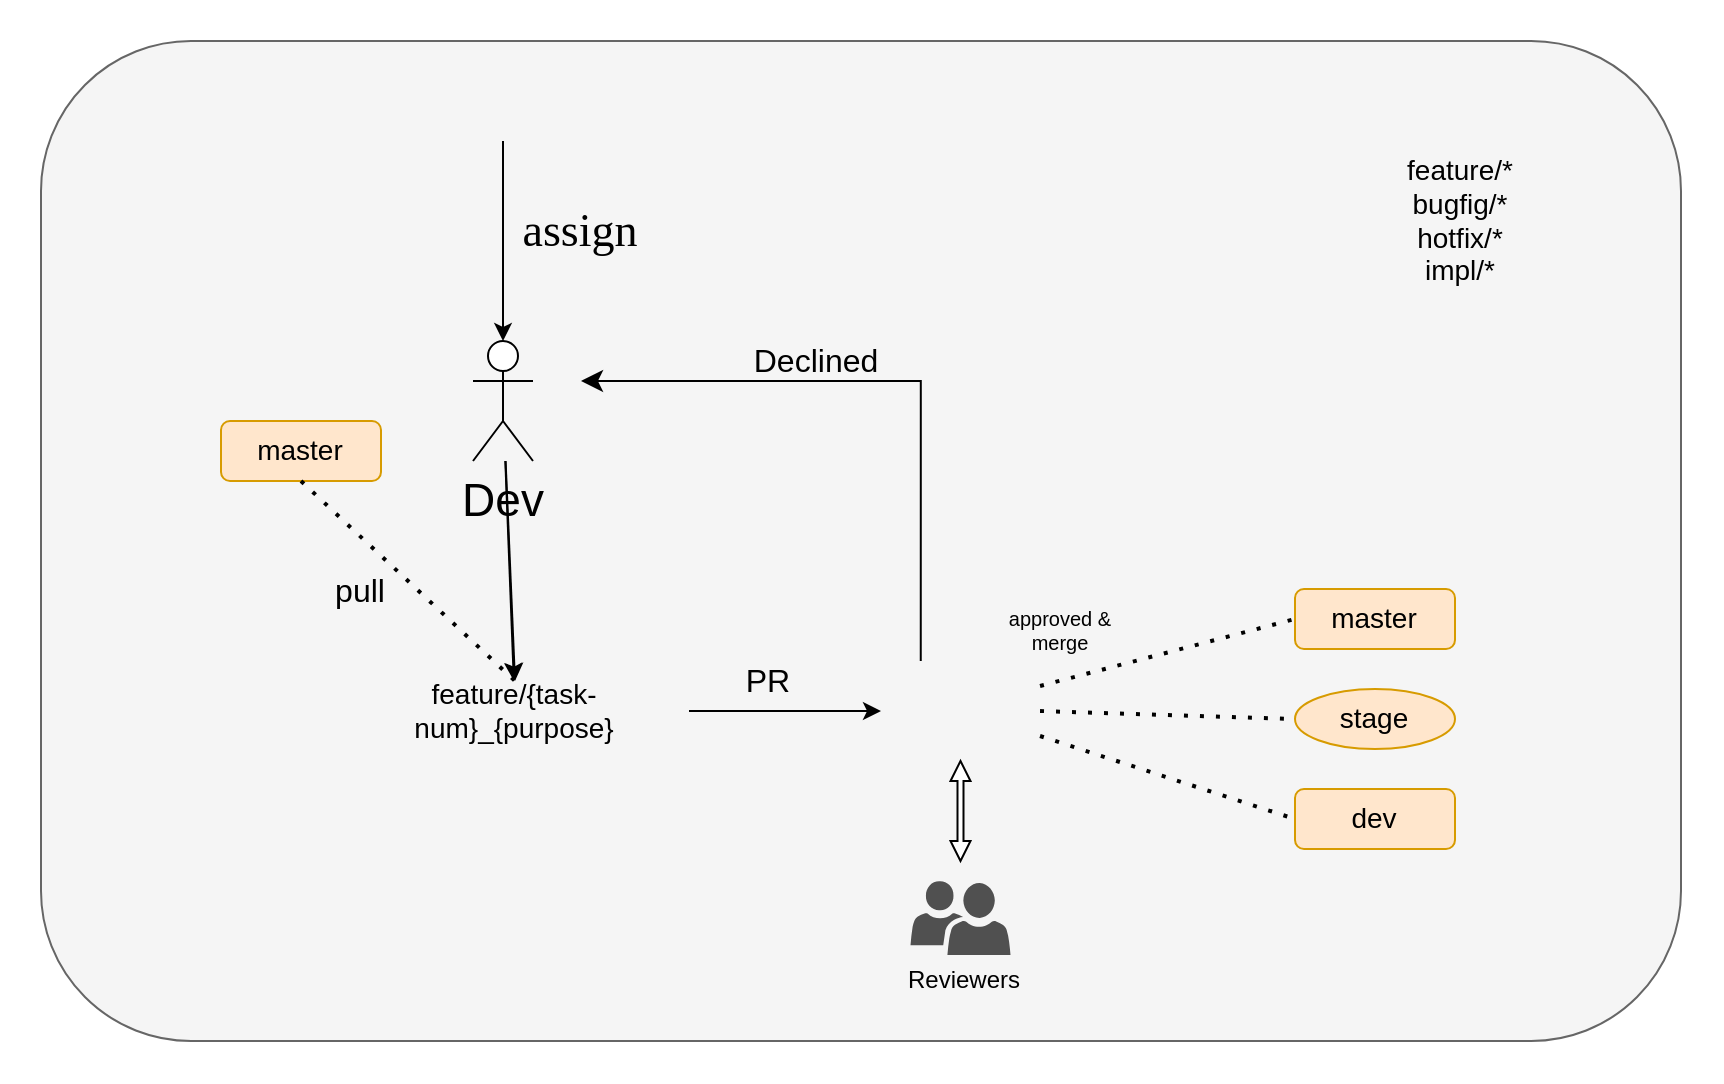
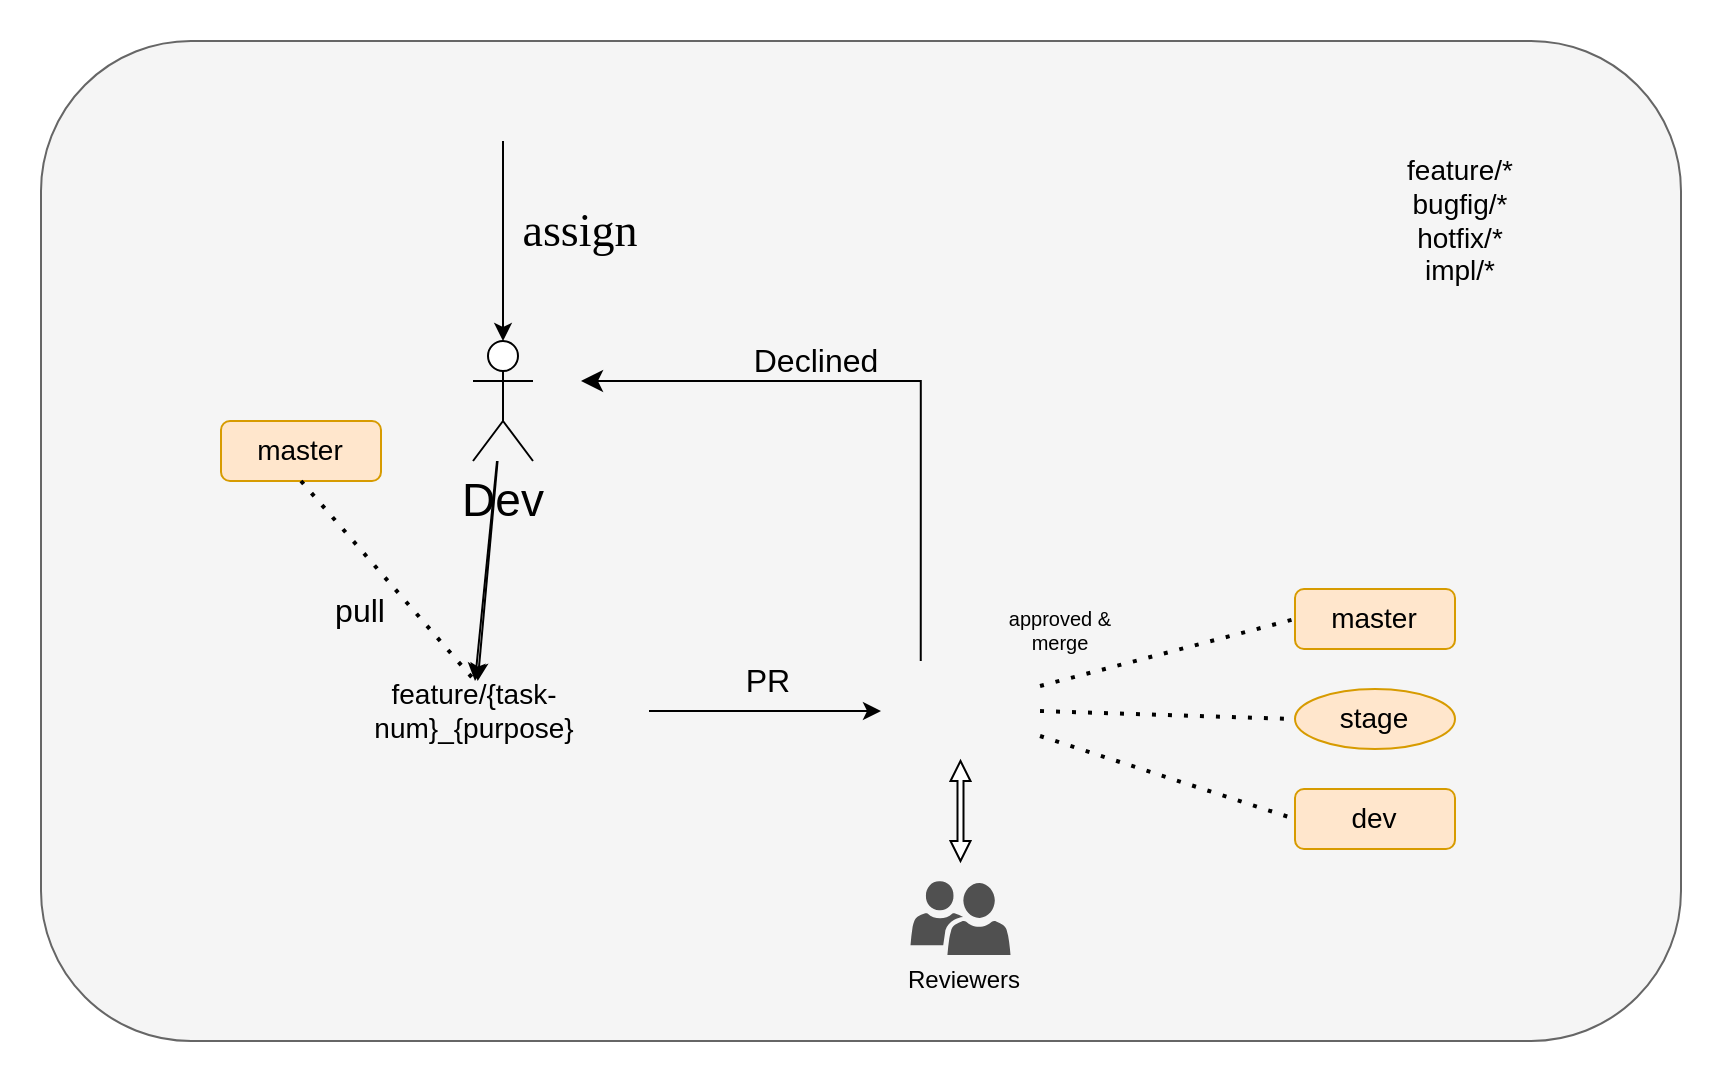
(361, 591) -> (361, 611)
(515, 711) -> (475, 711)
